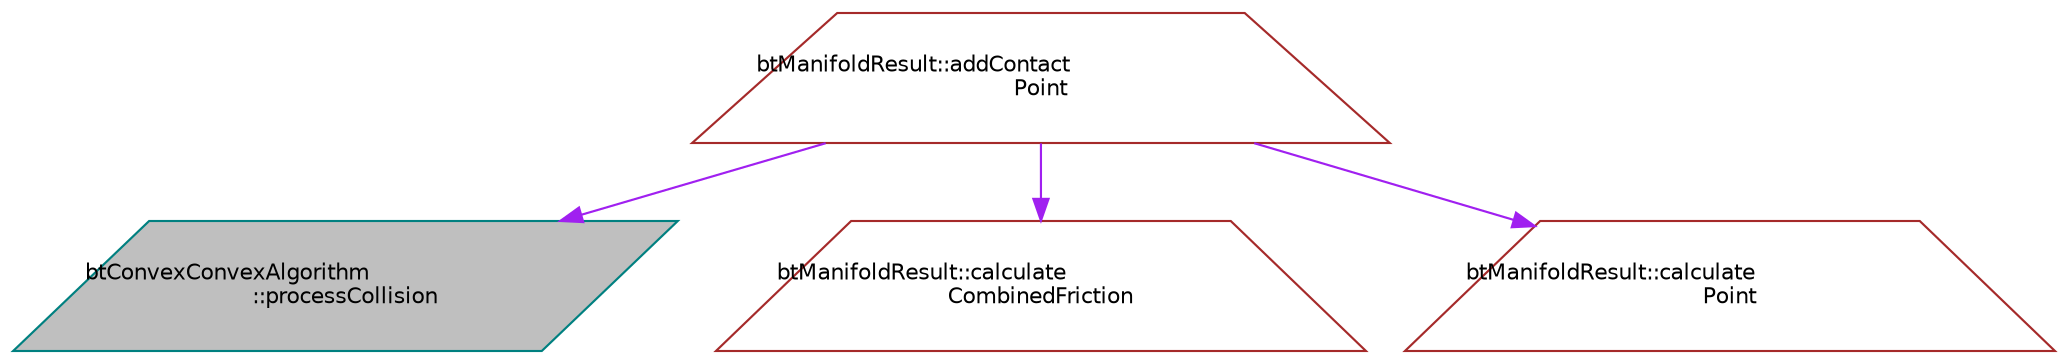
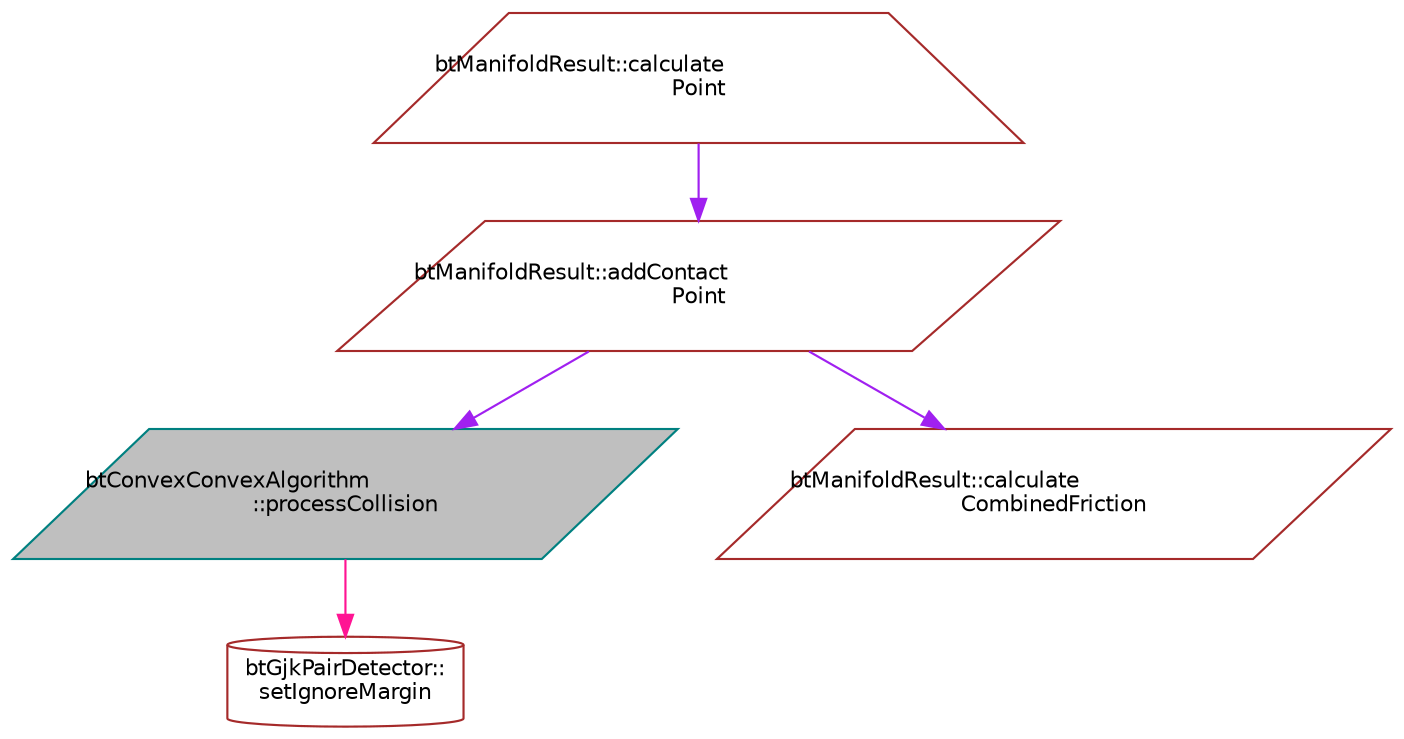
(1041, 78) -> (699, 286)
(1384, 182) -> (699, 171)
(1041, 286) -> (1054, 494)
none -> (345, 682)
